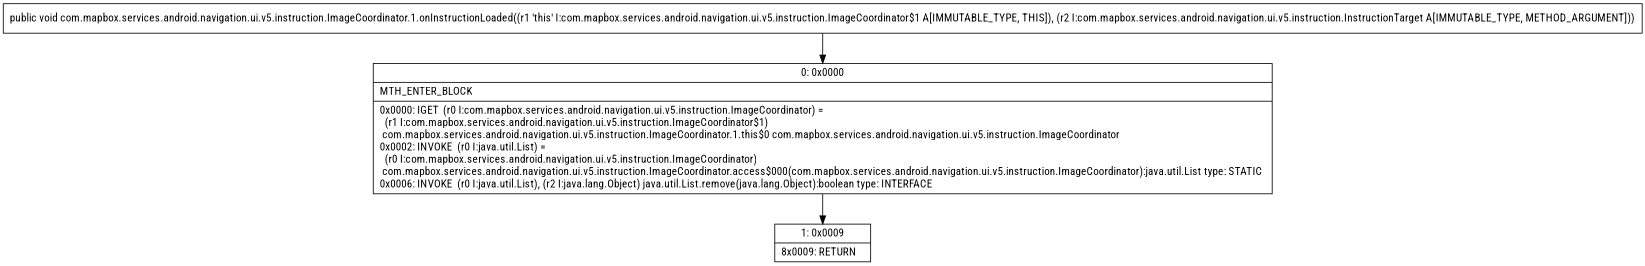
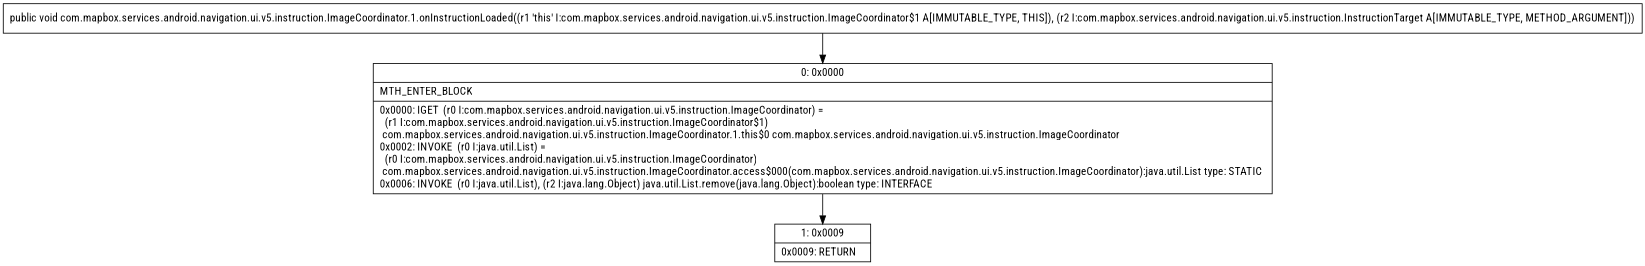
(823, 252) -> (823, 252)
